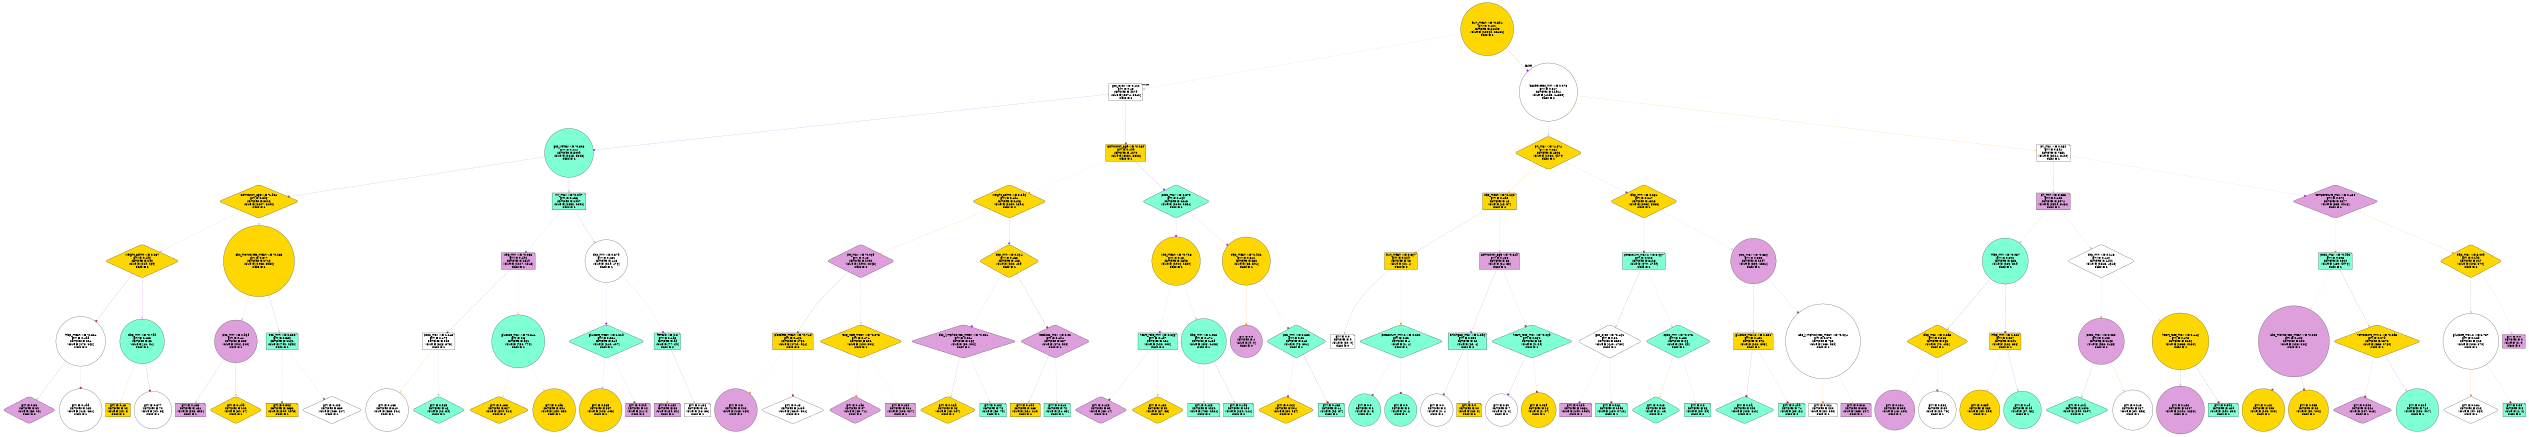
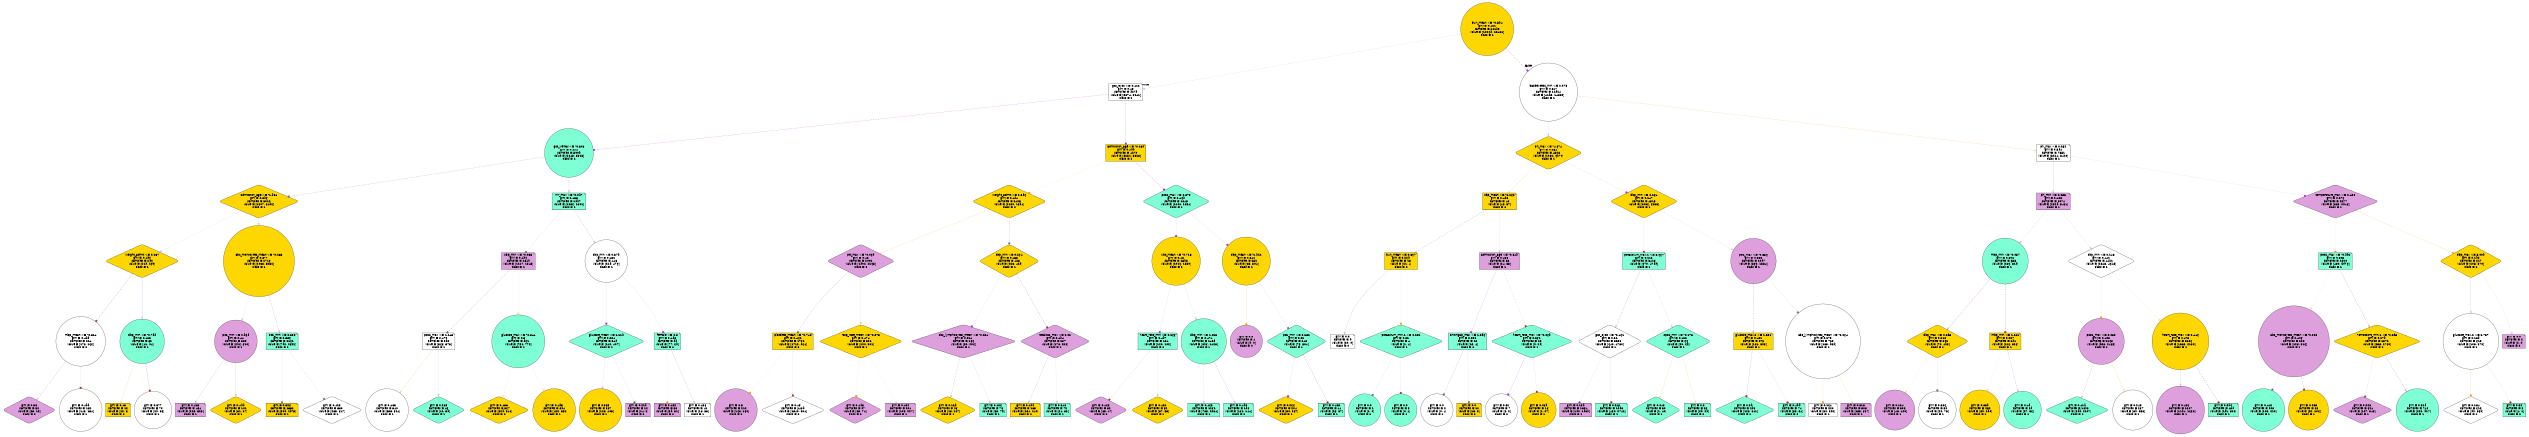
(2263, 410) -> (2263, 410)
